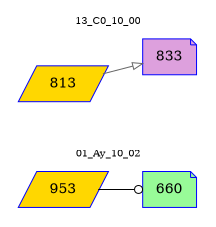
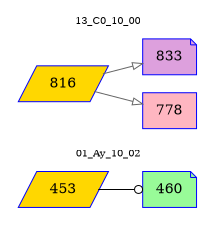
(63, 84) -> (63, 84)
none -> (170, 111)
(63, 189) -> (63, 189)
(170, 189) -> (170, 189)
